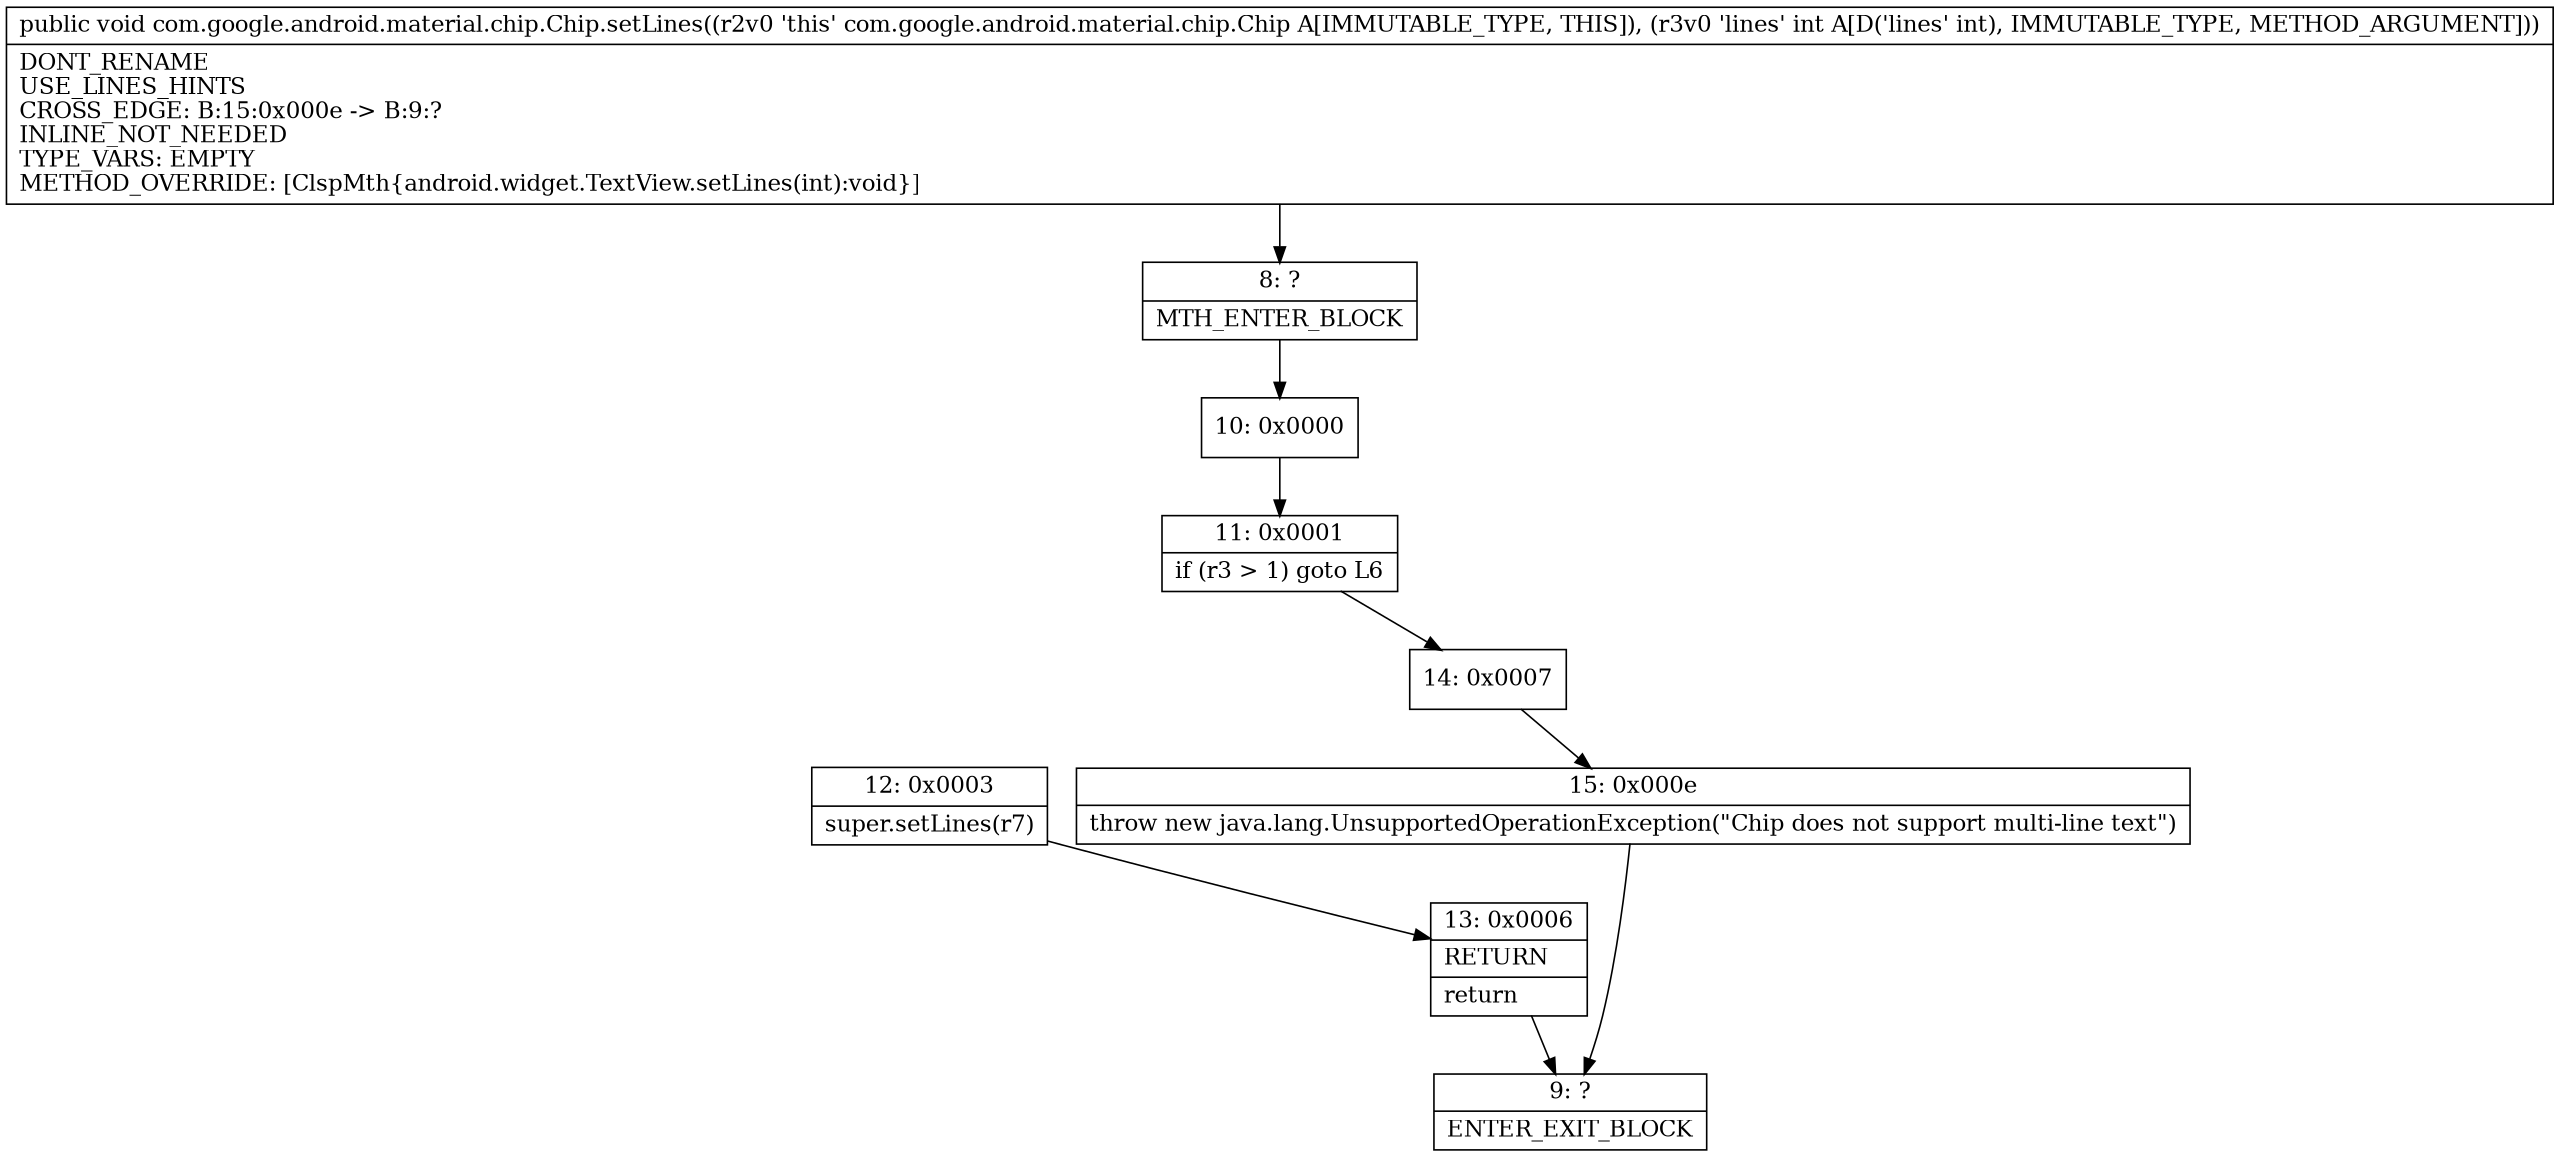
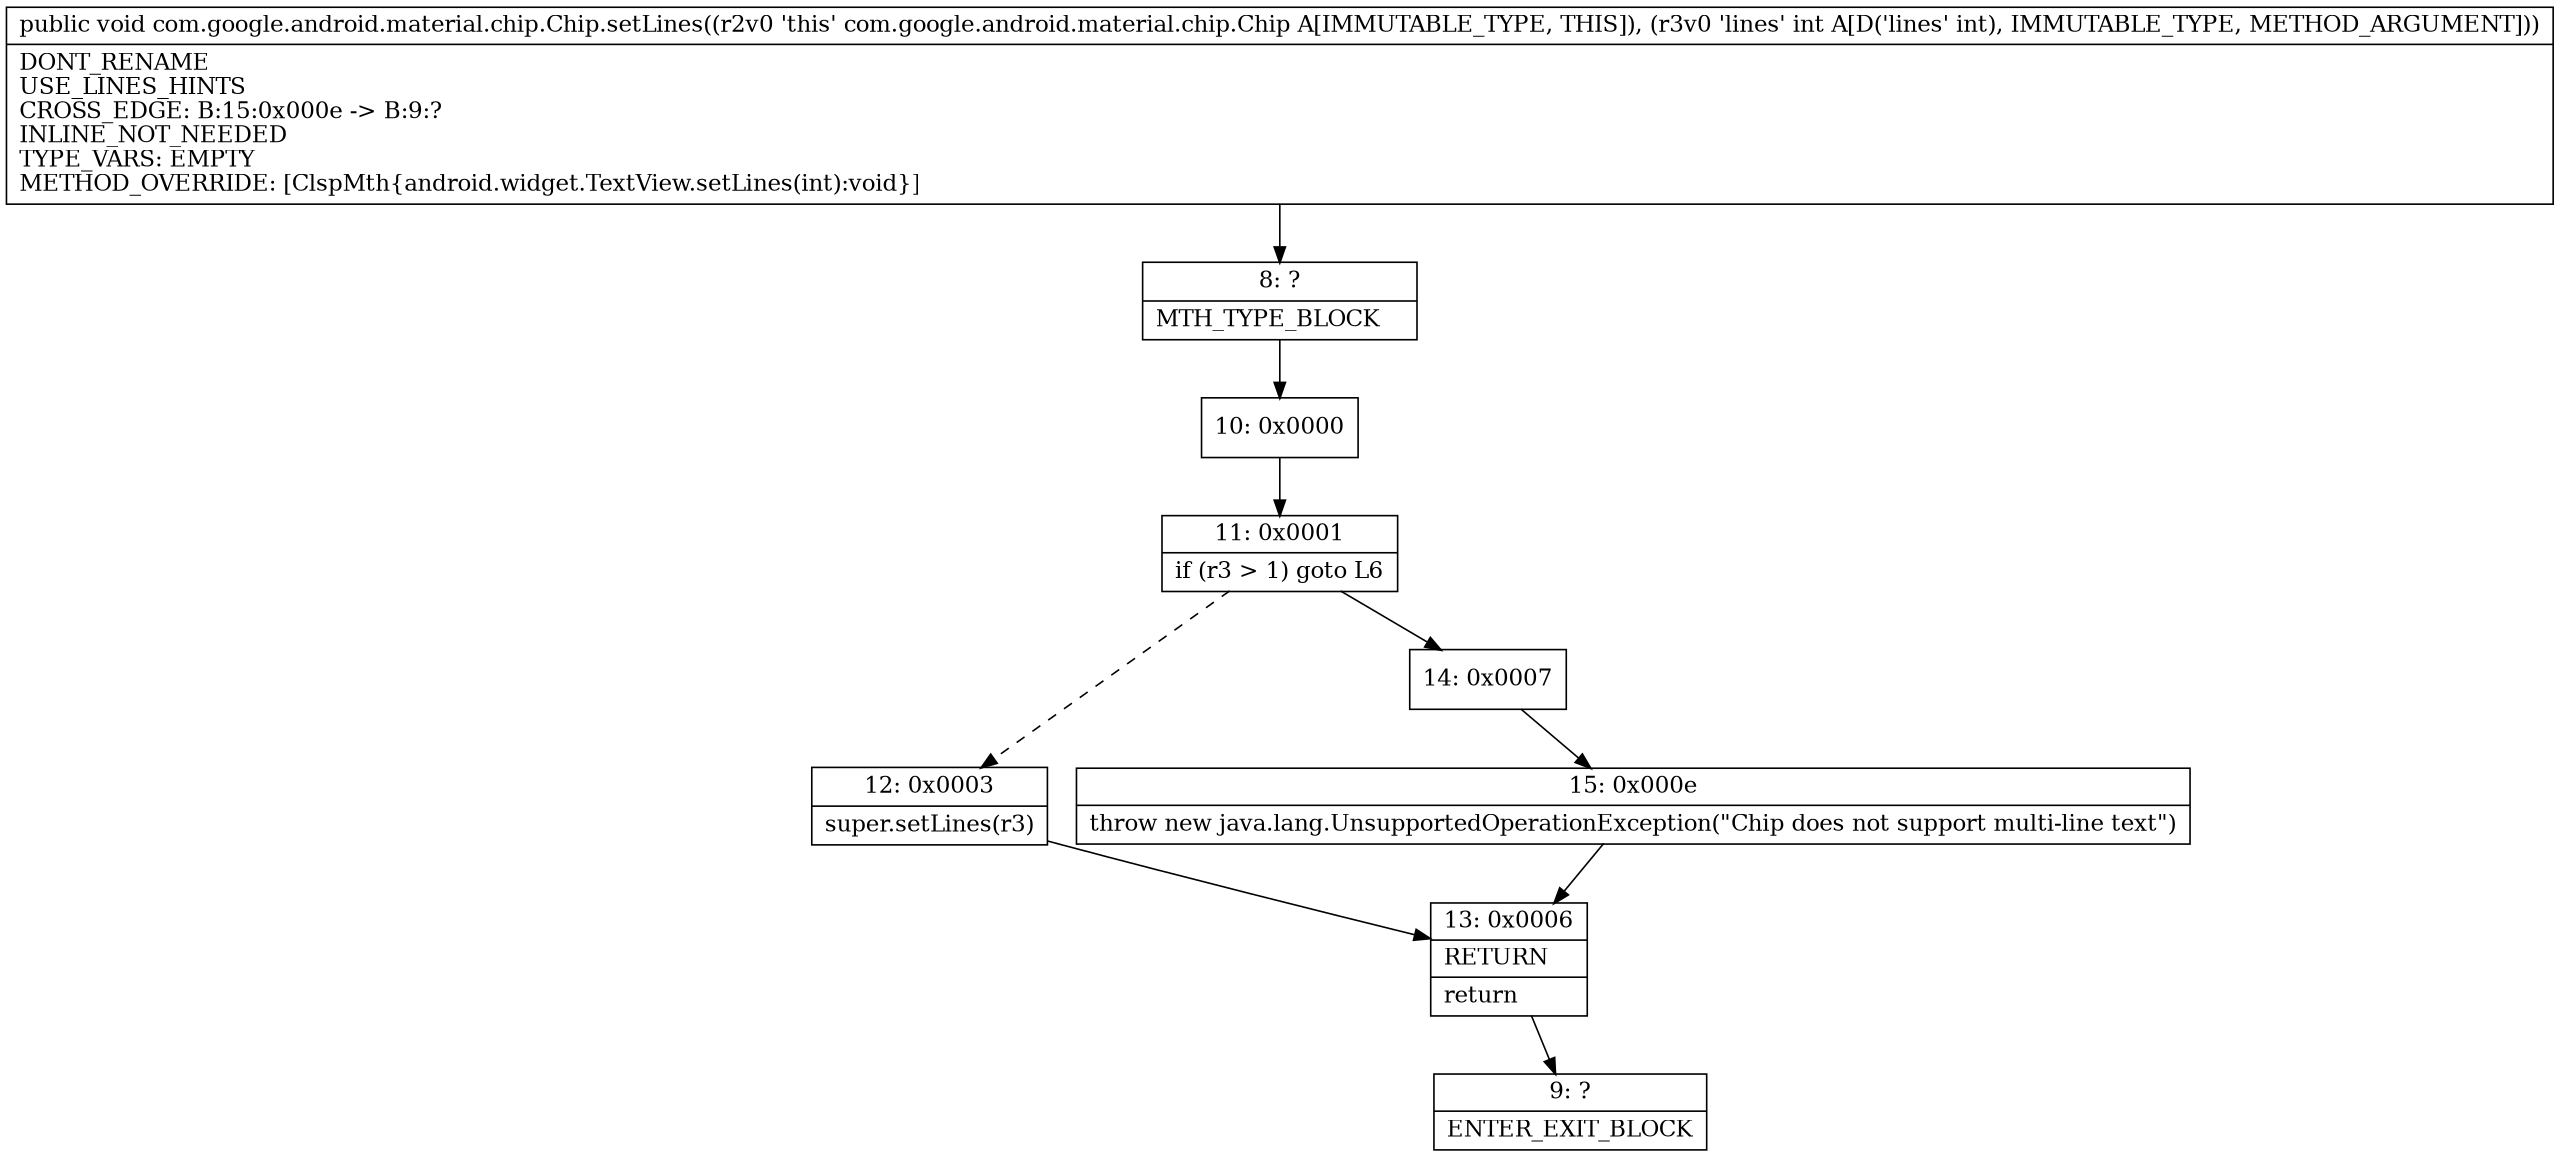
(1280, 320) -> (1268, 320)
none -> (1112, 675)
(930, 825) -> (930, 825)
(1615, 952) -> (1584, 867)
